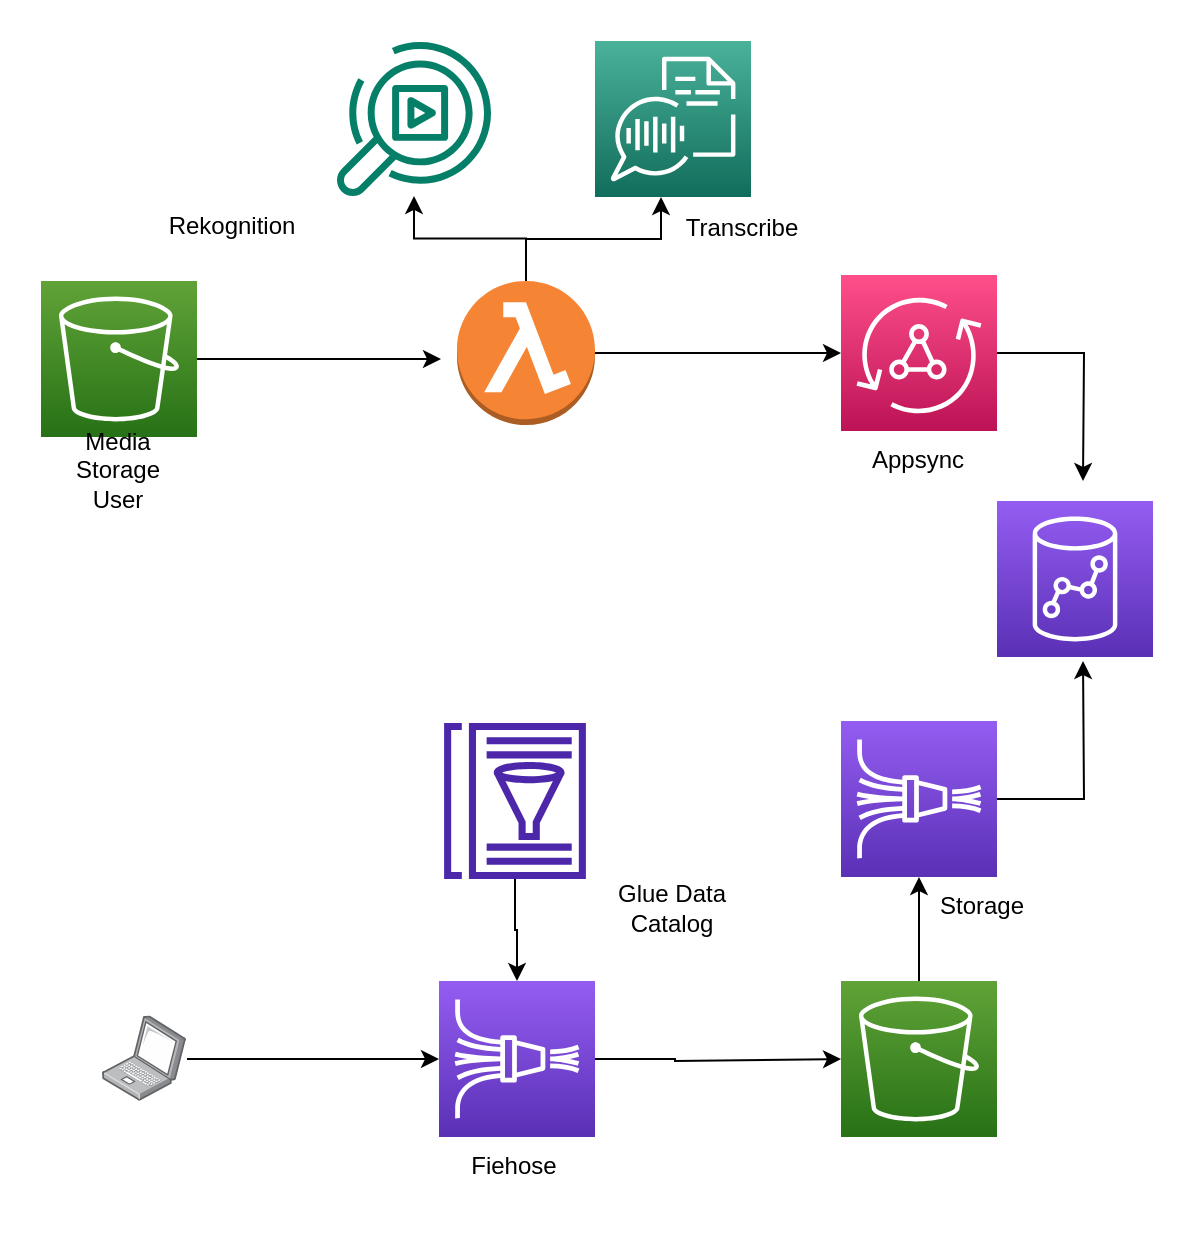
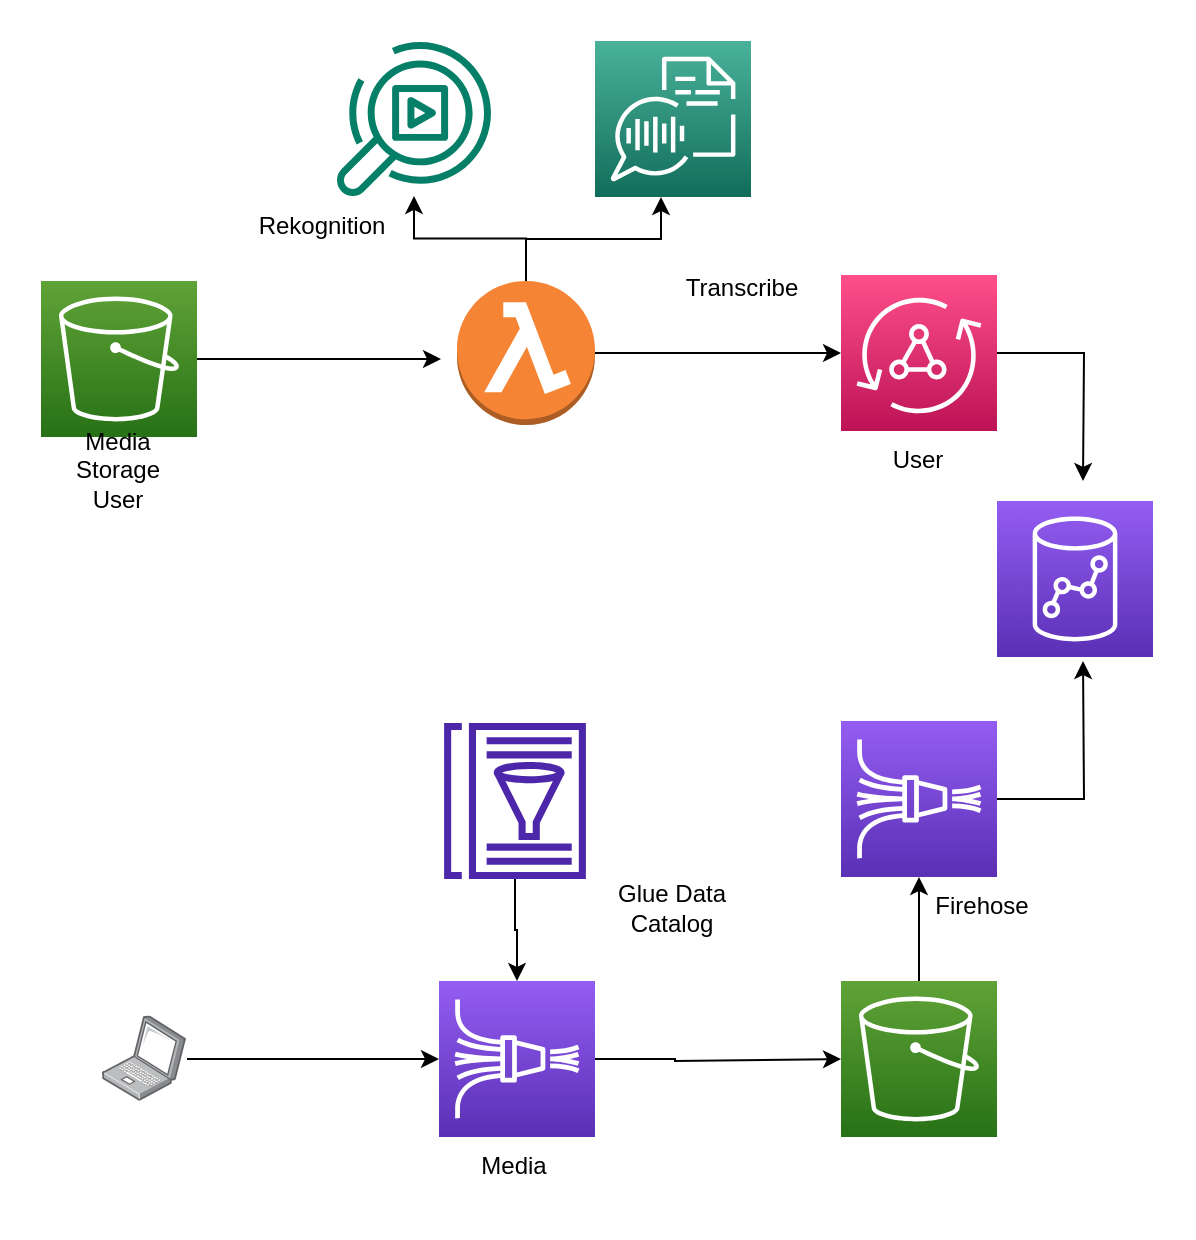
(233, 227) -> (323, 227)
(743, 229) -> (743, 289)
(919, 461) -> (919, 461)
(983, 907) -> (983, 907)
(515, 1167) -> (515, 1167)
